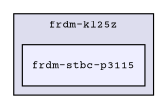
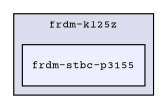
(84, 65) -> (84, 65)
